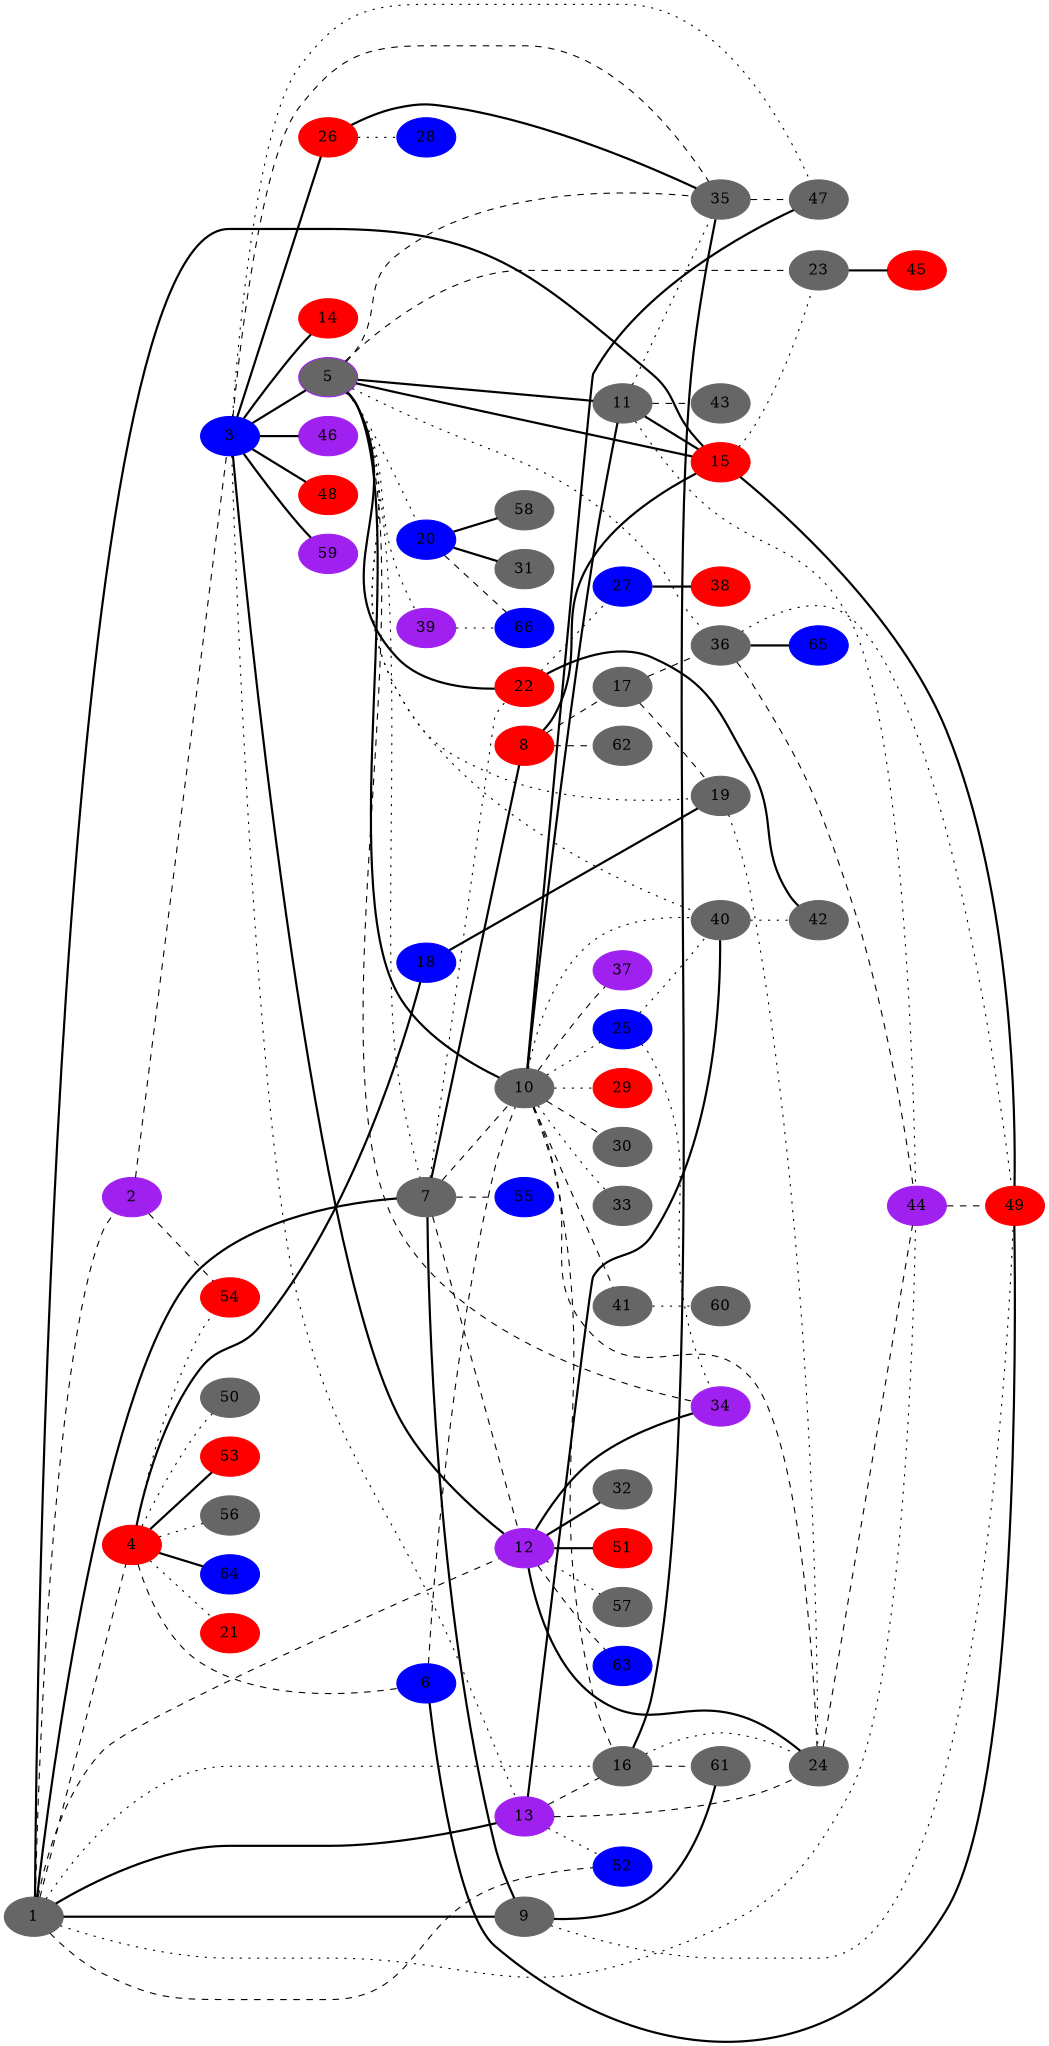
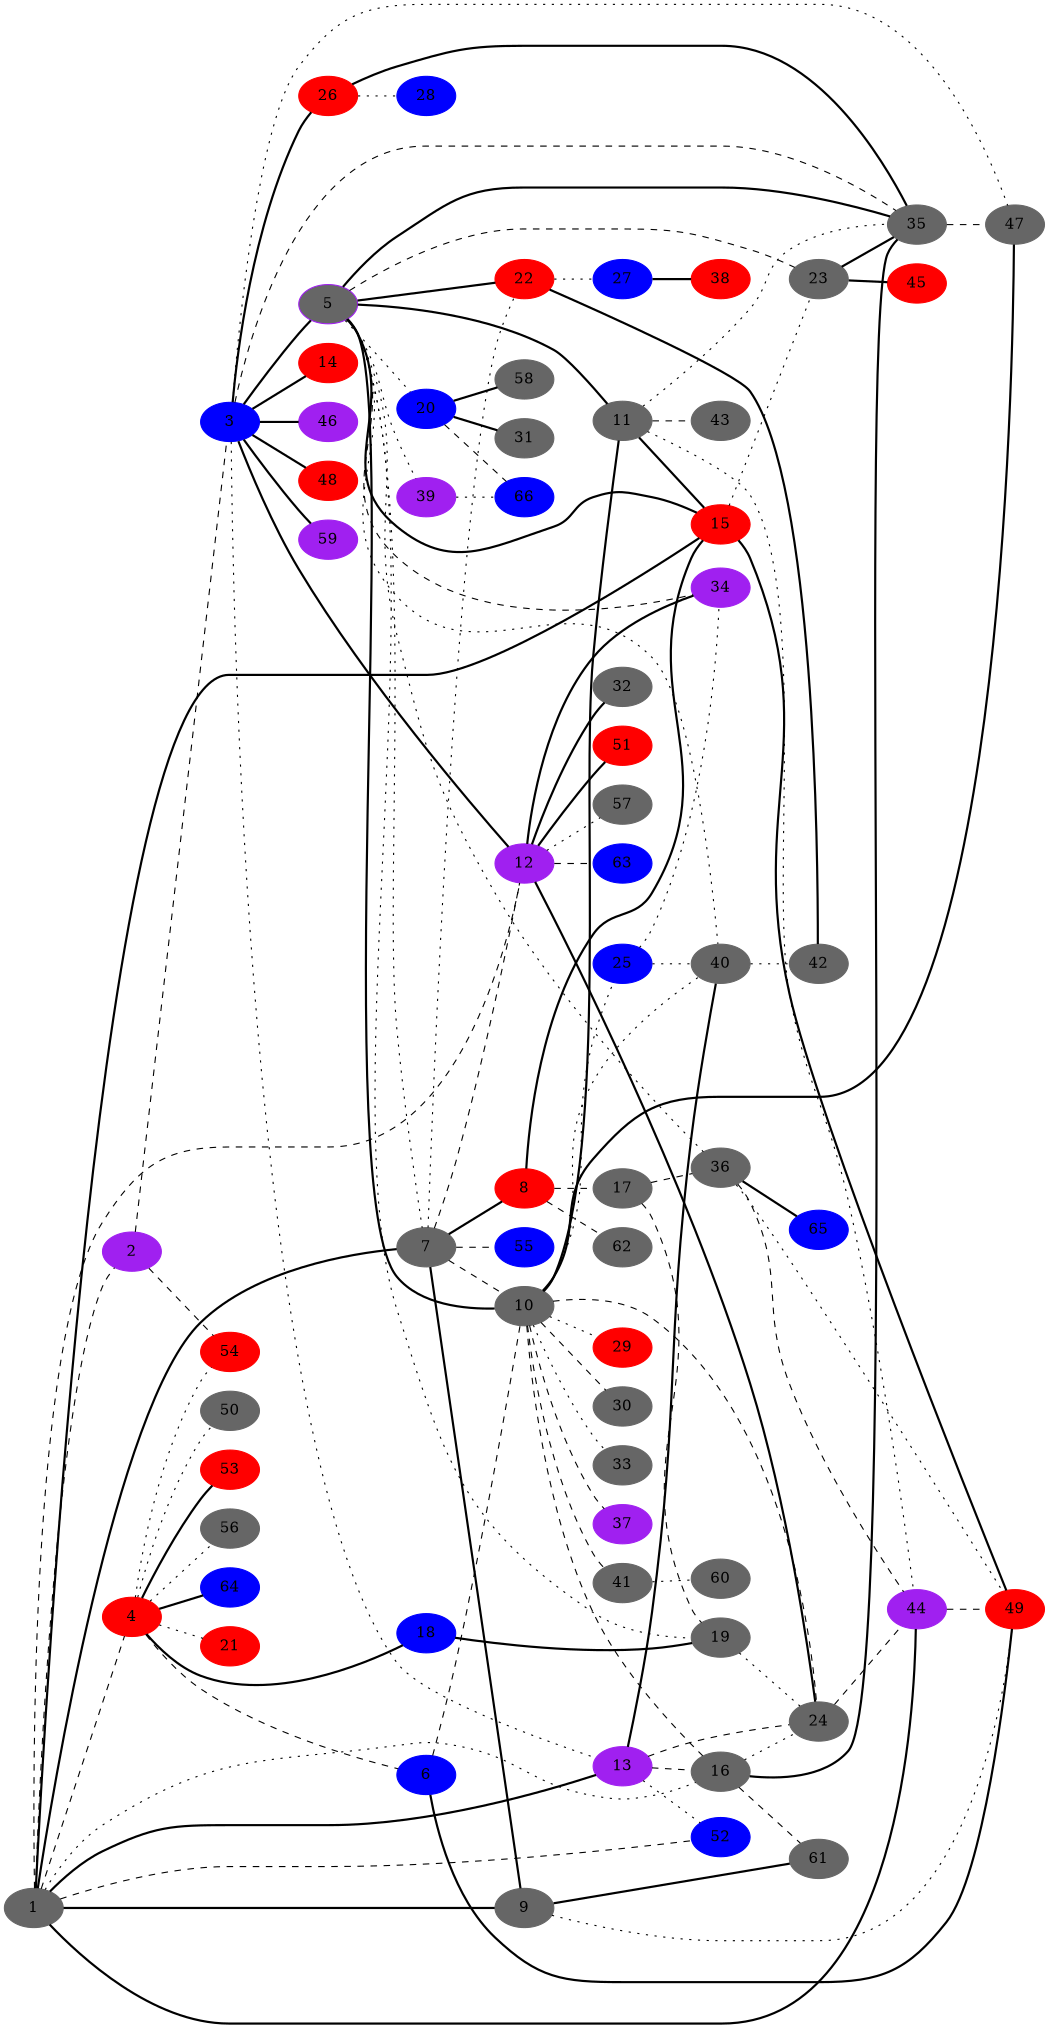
(480, 213) -> (602, 188)
none -> (868, 252)
(760, 1905) -> (611, 2024)
